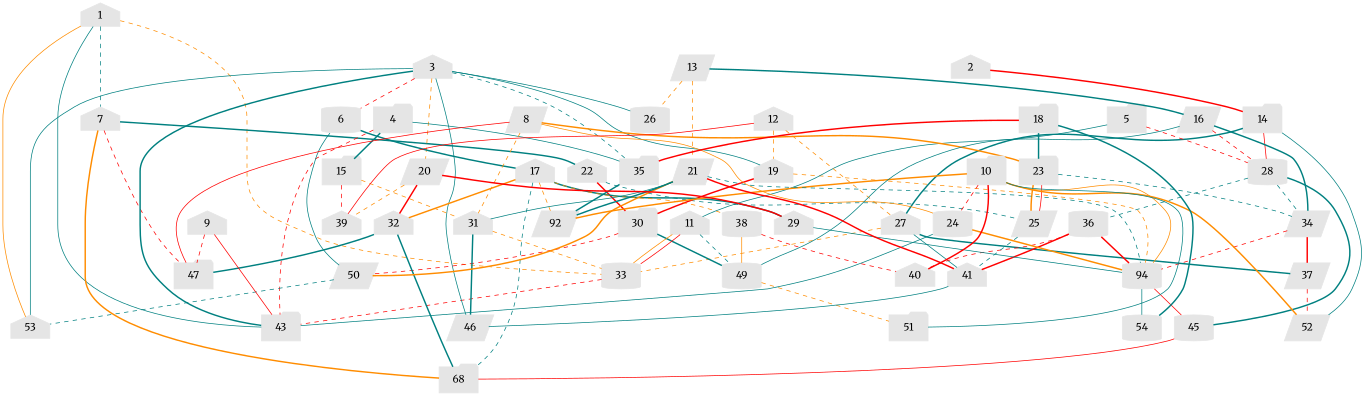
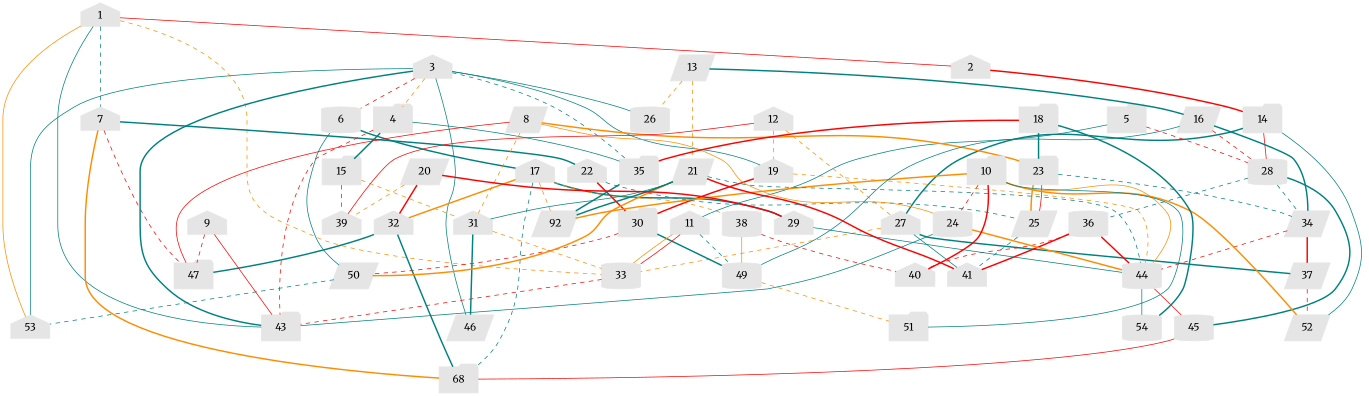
none -> (536, 42)
(429, 119) -> (414, 93)
(1142, 276) -> (1142, 276)
(719, 315) -> none
